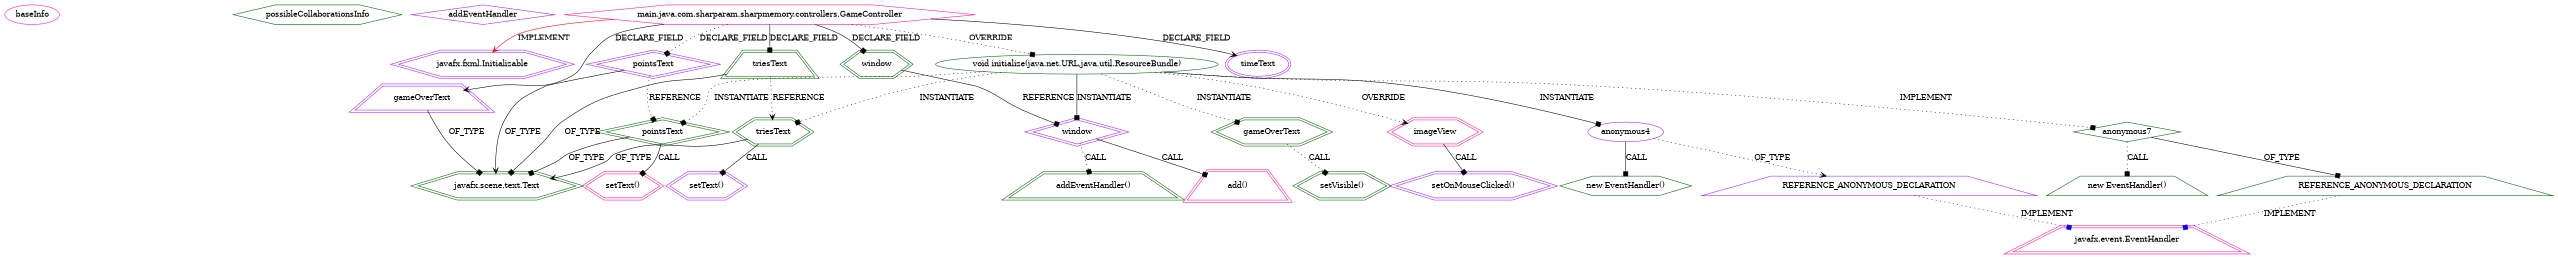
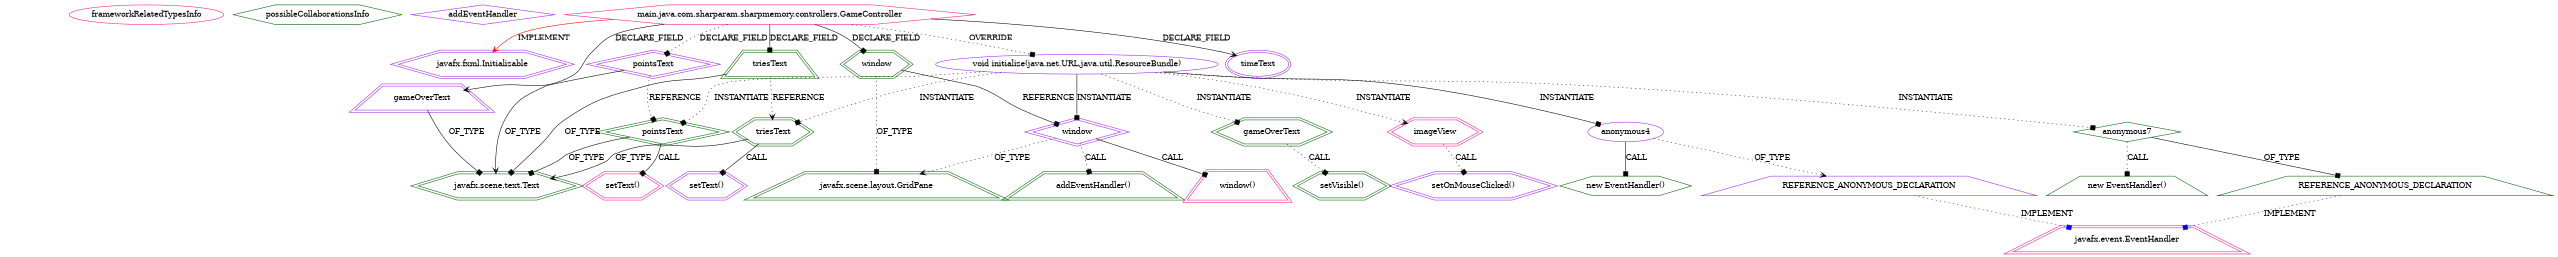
(32, 15) -> none
none -> (146, 15)
(1077, 64) -> (1077, 64)
(1383, 98) -> (1383, 98)
(1926, 98) -> (1926, 98)
(1453, 157) -> (1453, 157)
none -> (877, 186)
(1238, 186) -> (1238, 186)
